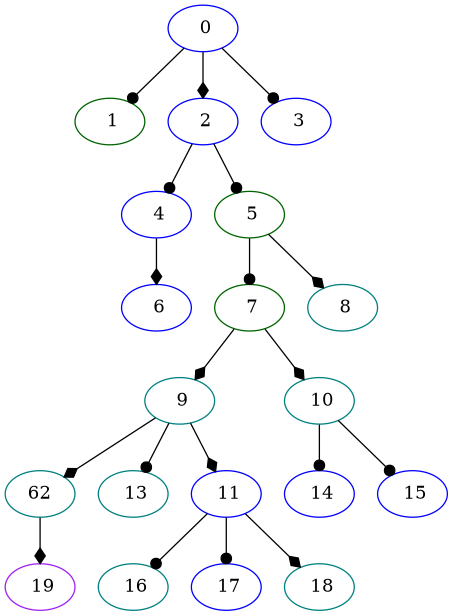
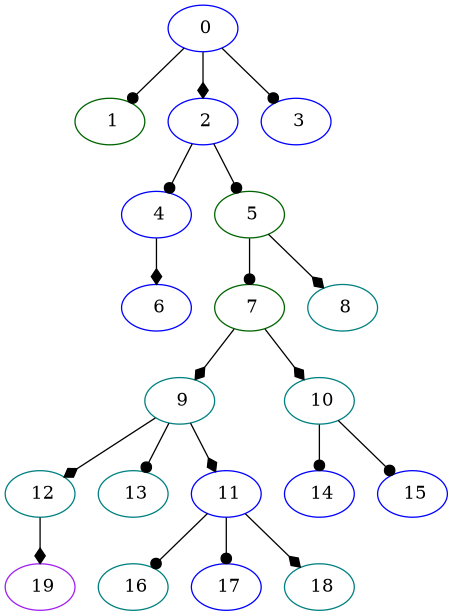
(40, 494) -> (40, 494)
